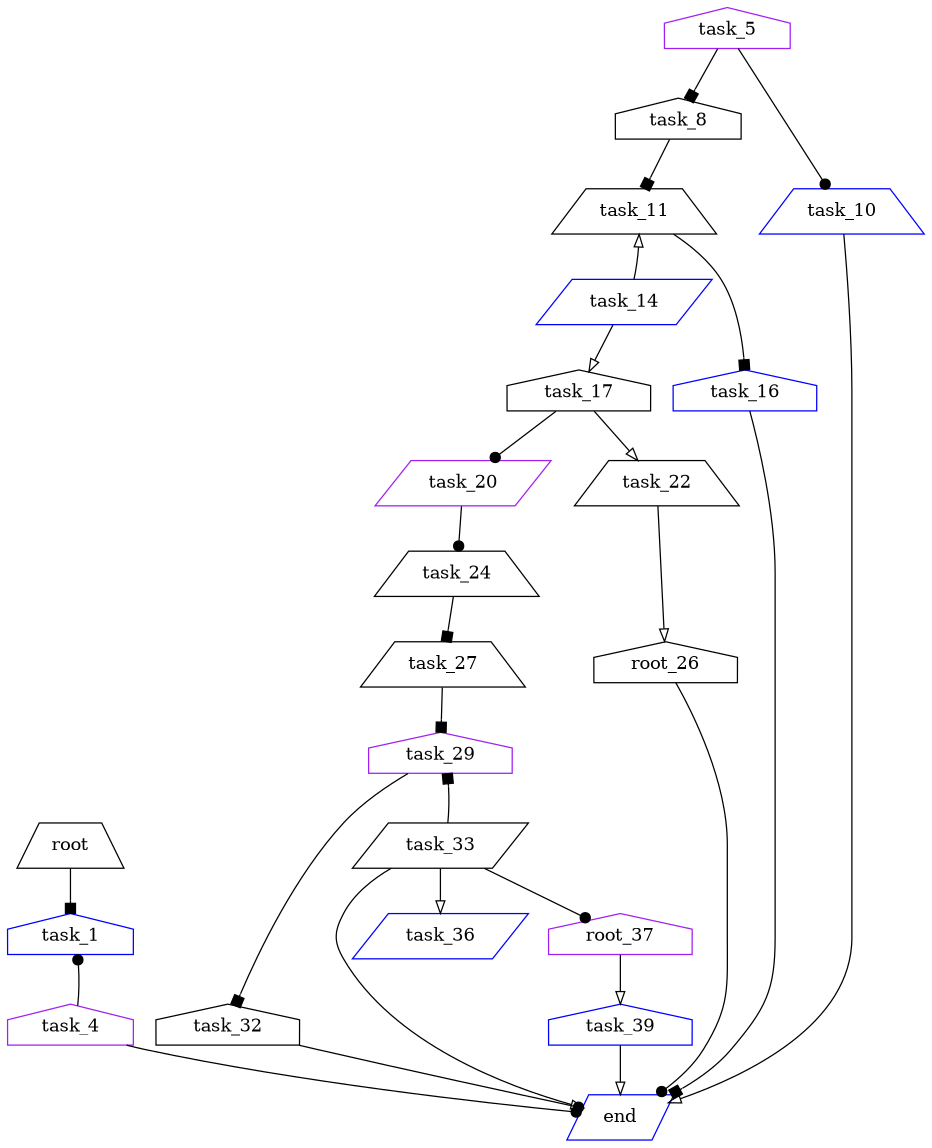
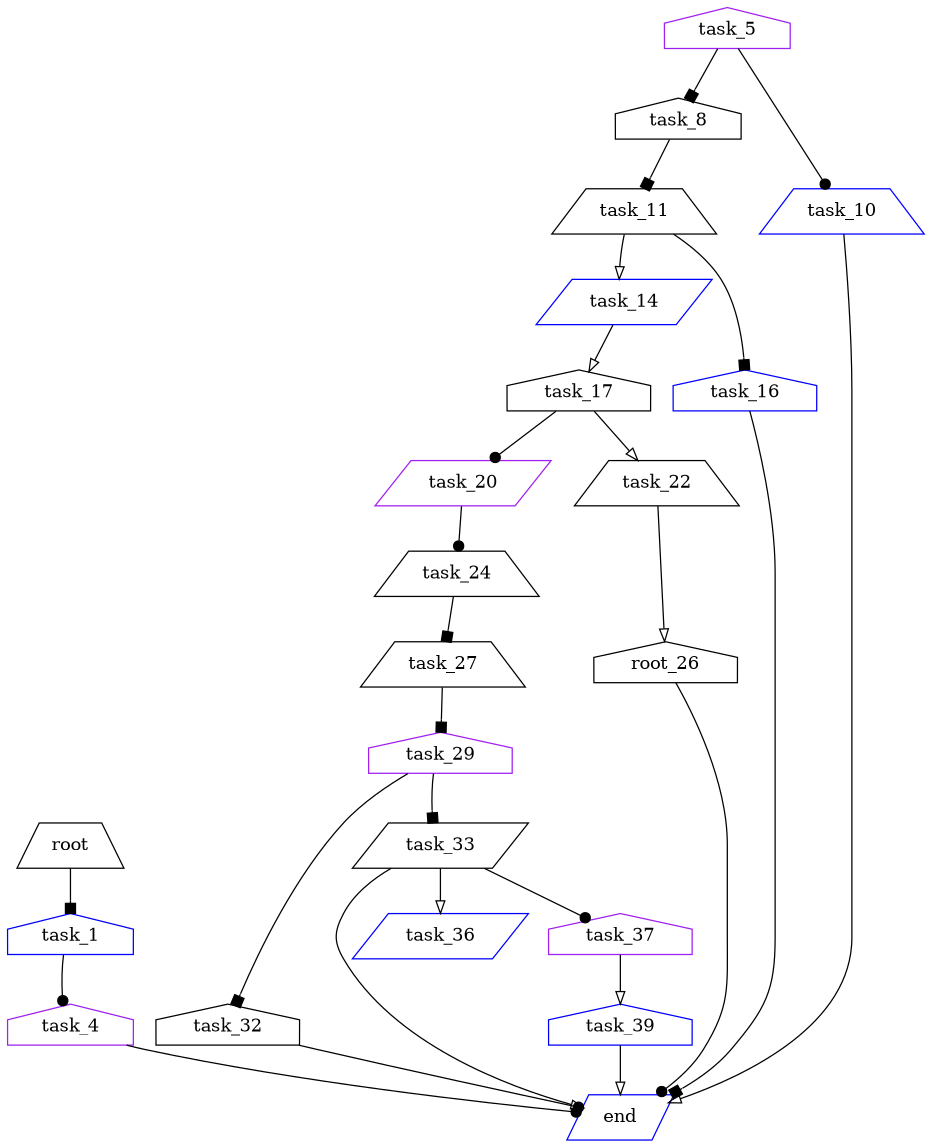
(637, 263) -> (621, 250)
(449, 805) -> (432, 792)
(620, 936) -> (620, 936)
(79, 985) -> (62, 975)
